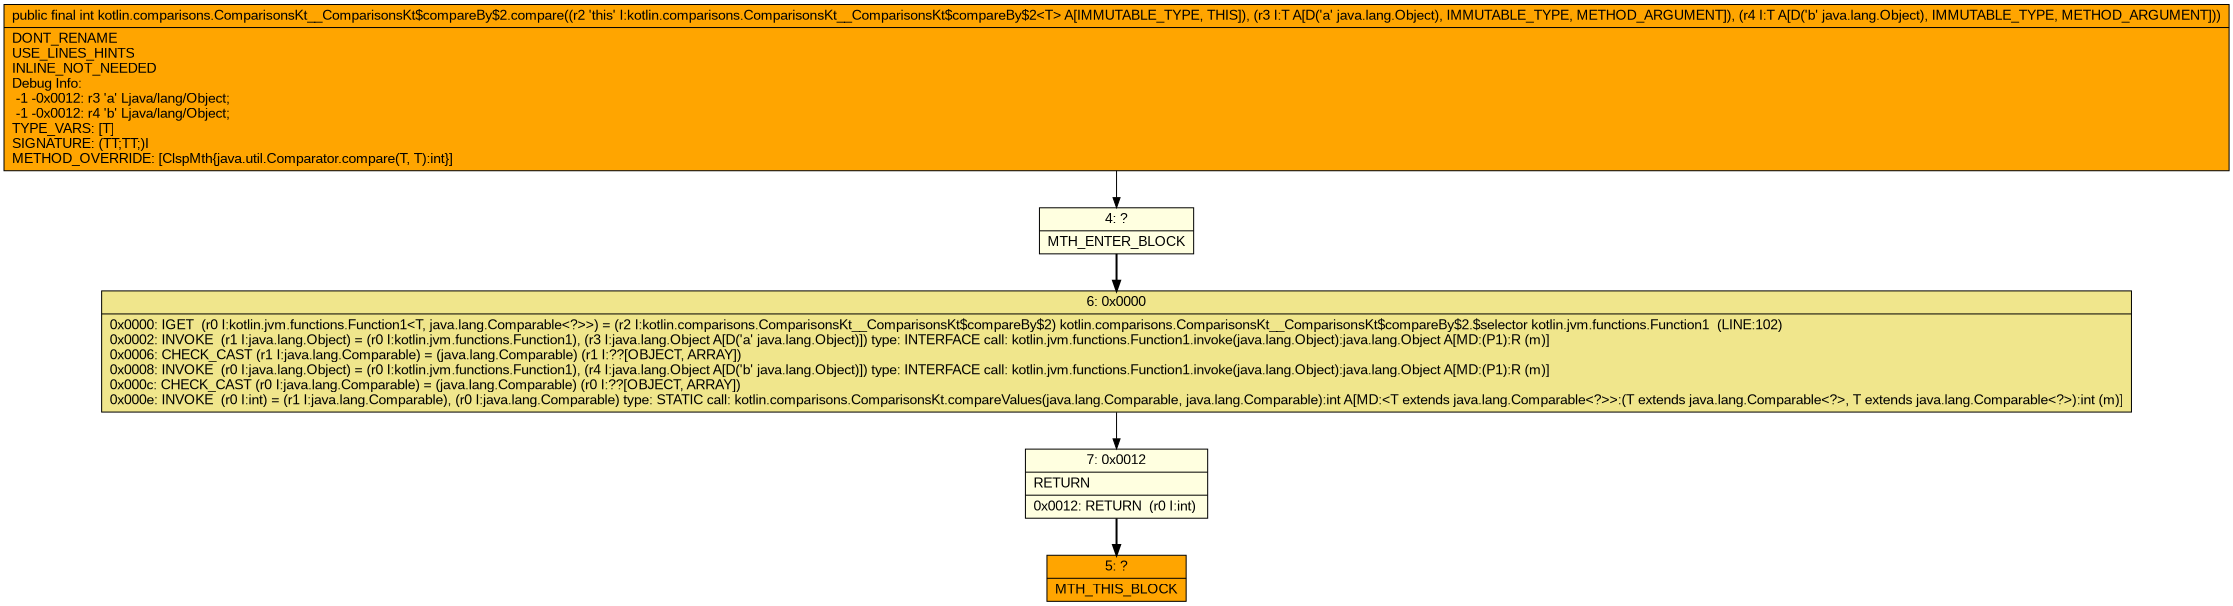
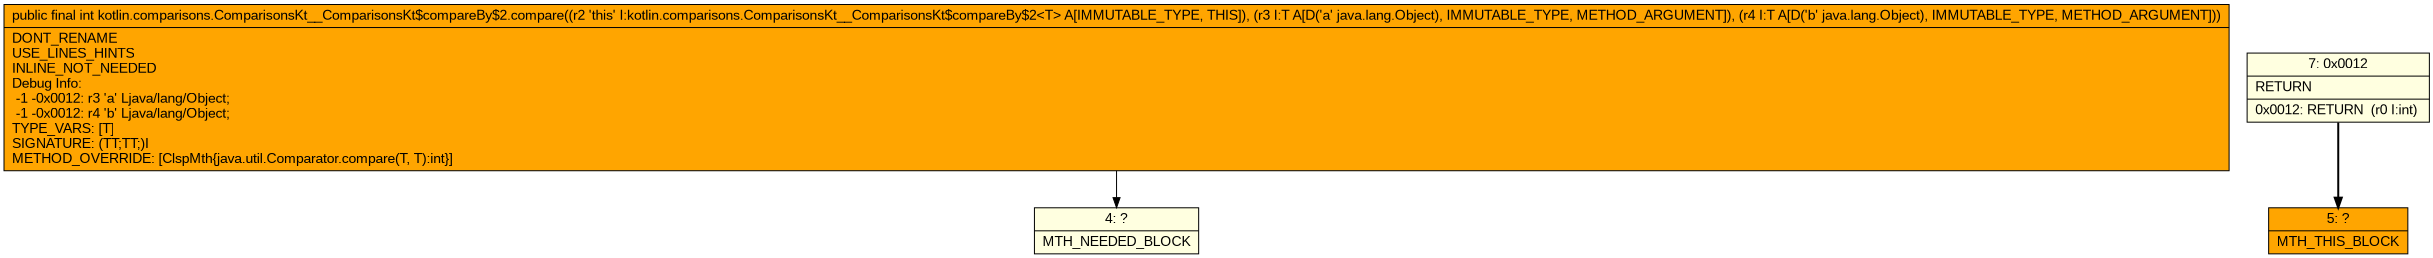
(1117, 242) -> (1117, 242)
(1117, 351) -> none
